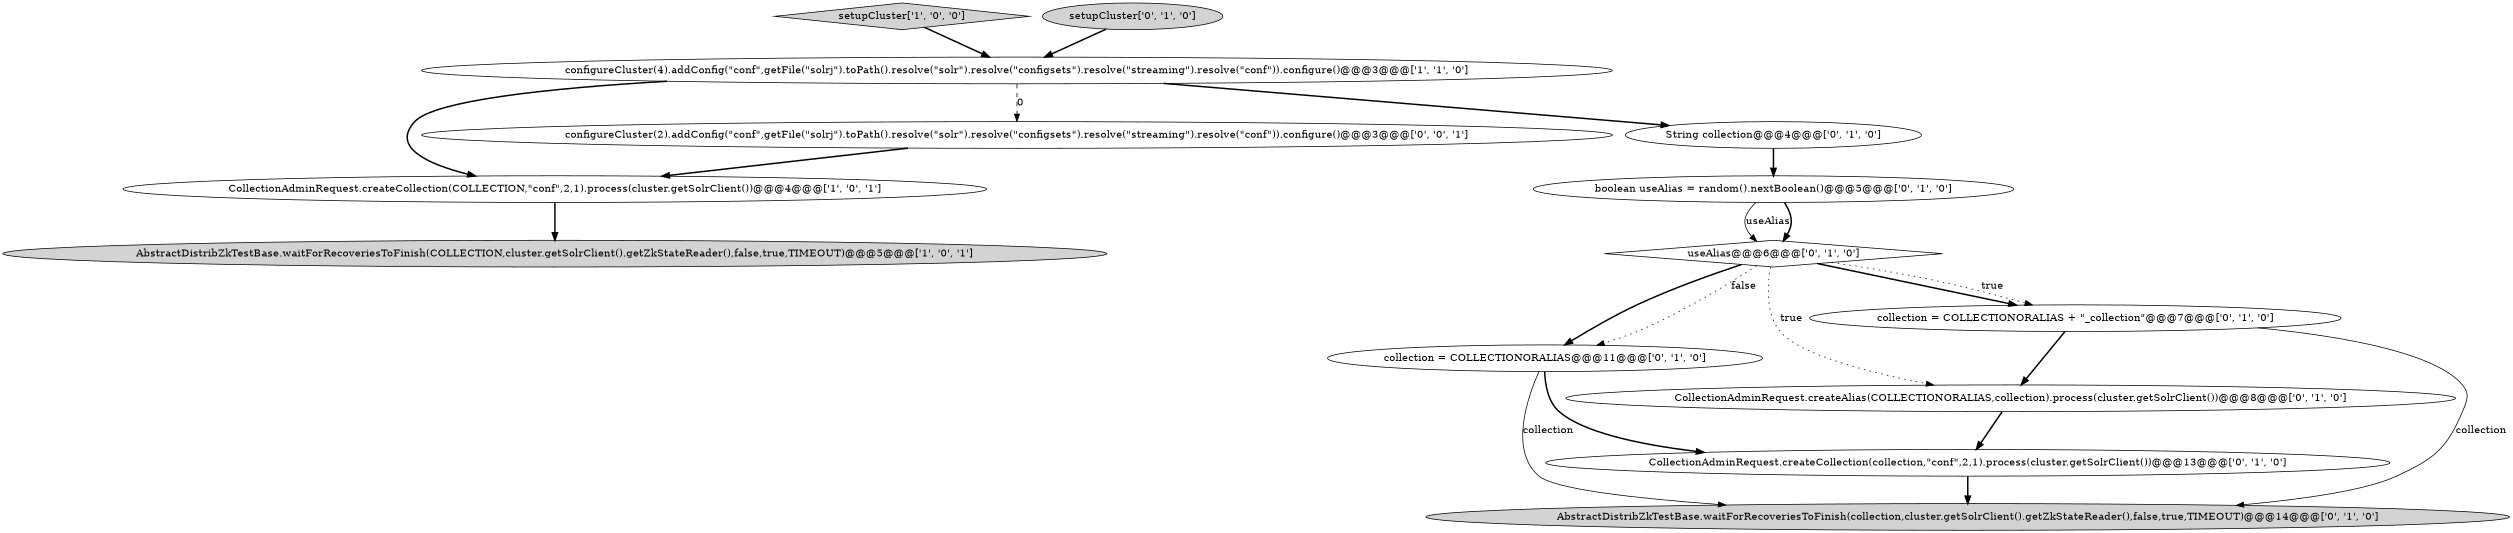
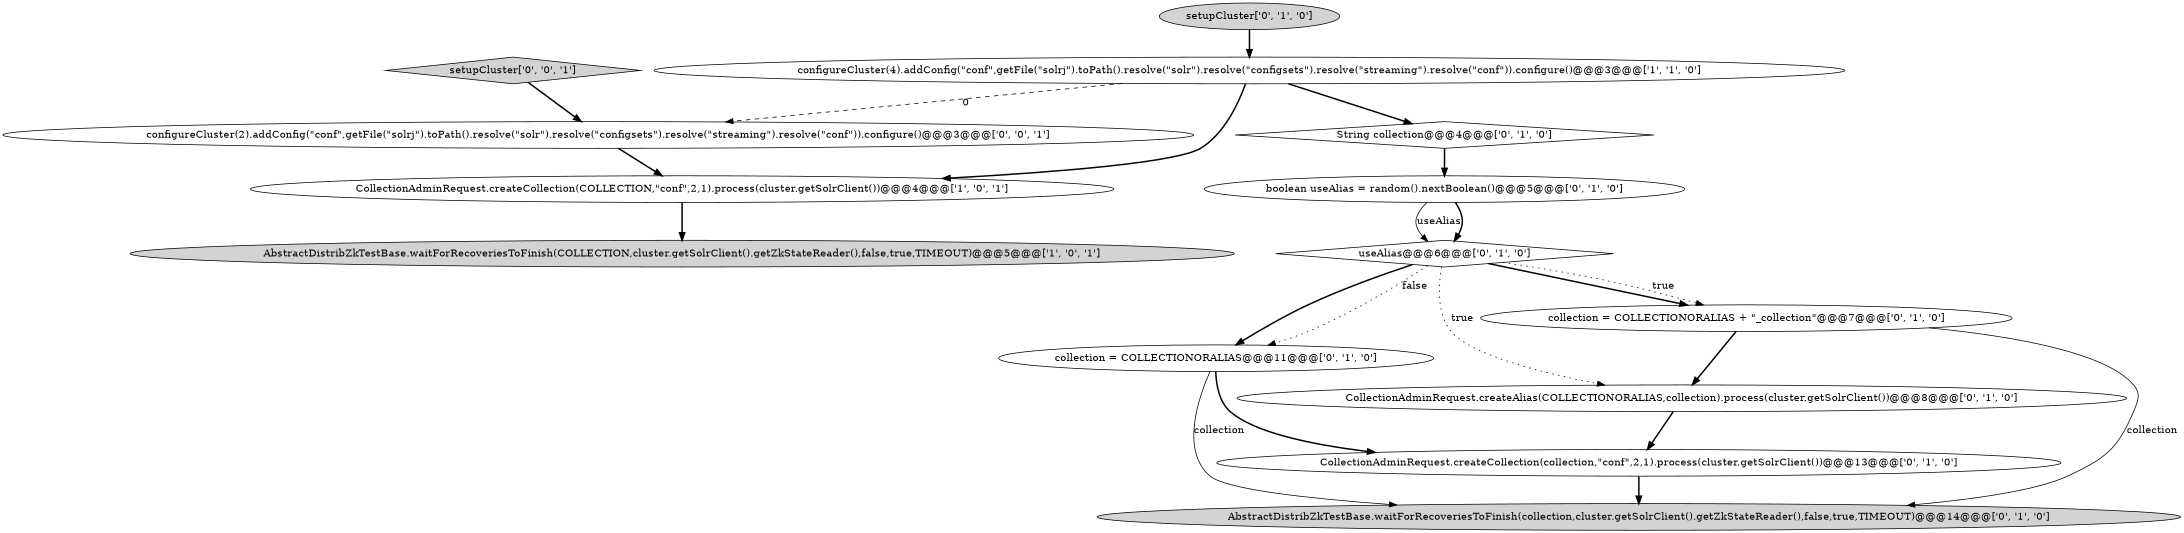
(902, 16) -> none
none -> (513, 70)
(1773, 135) -> (1445, 135)
